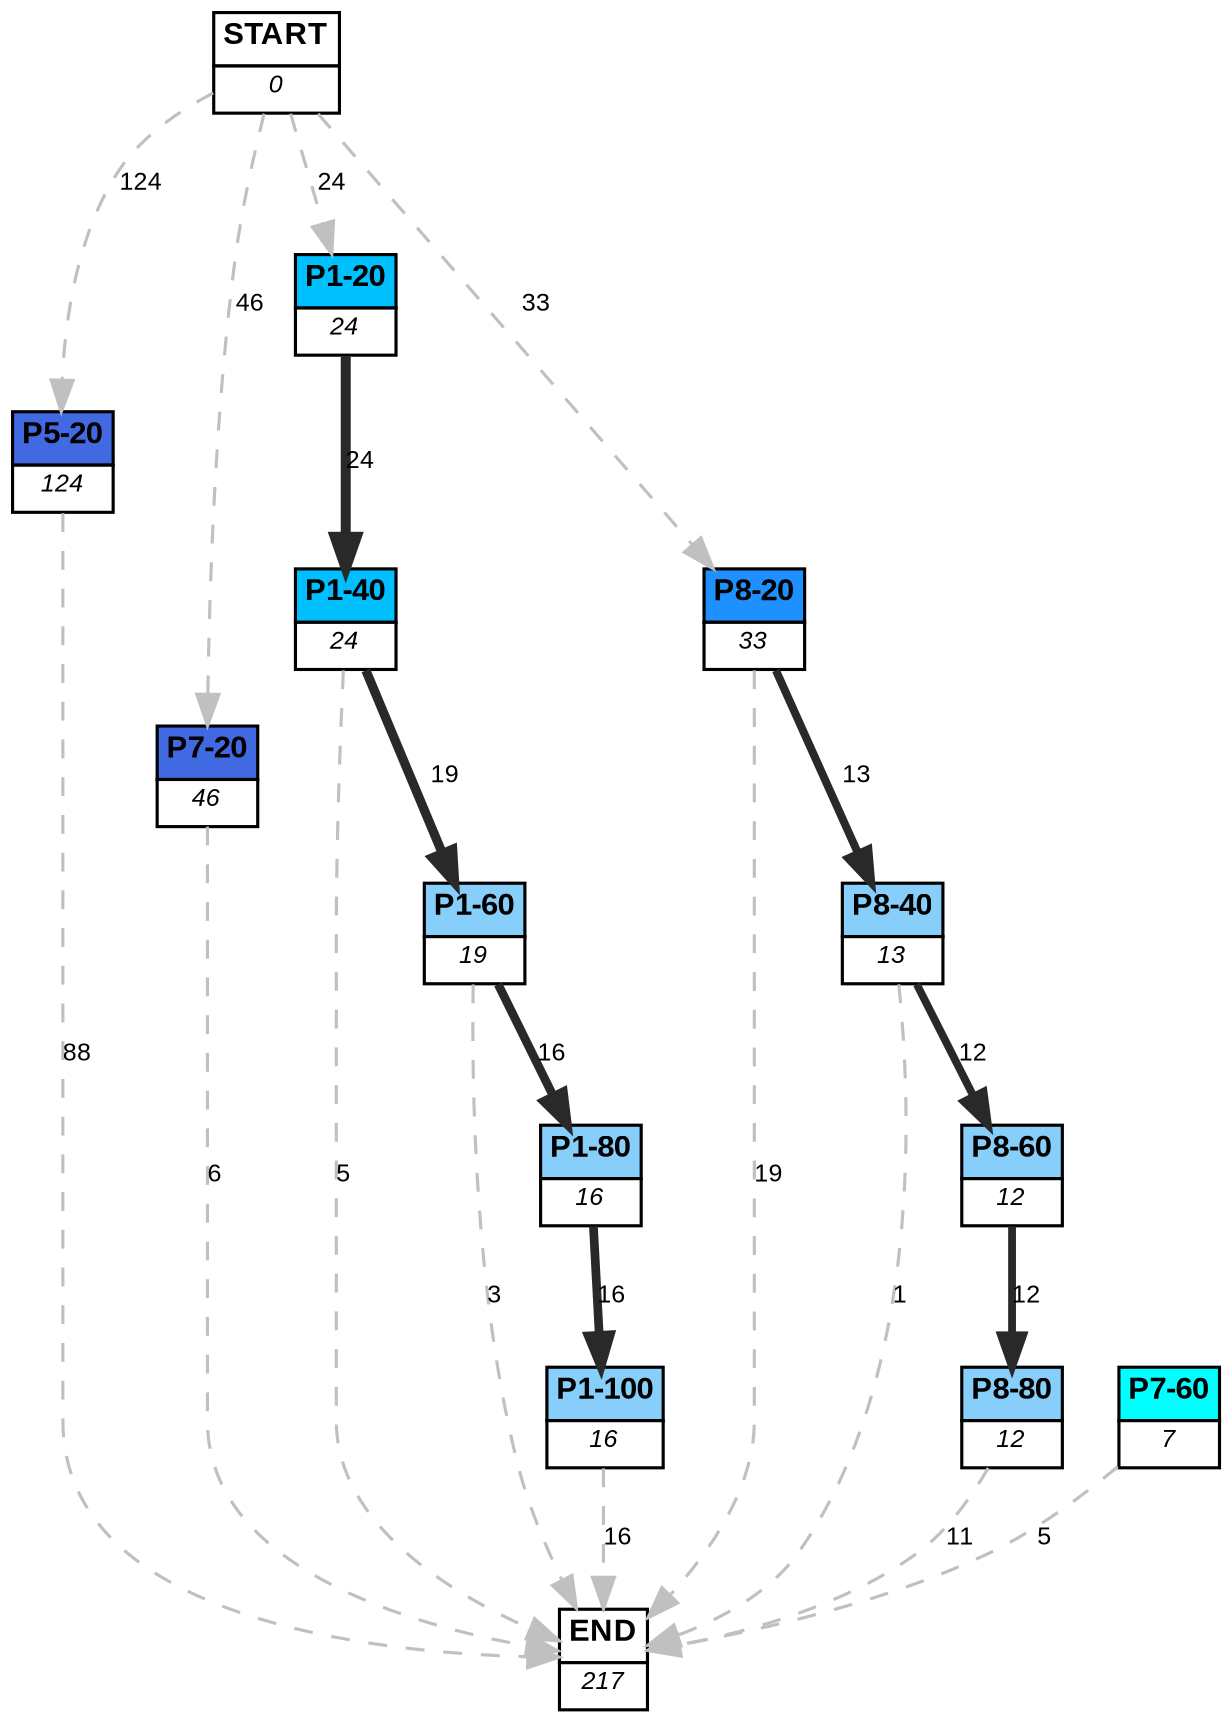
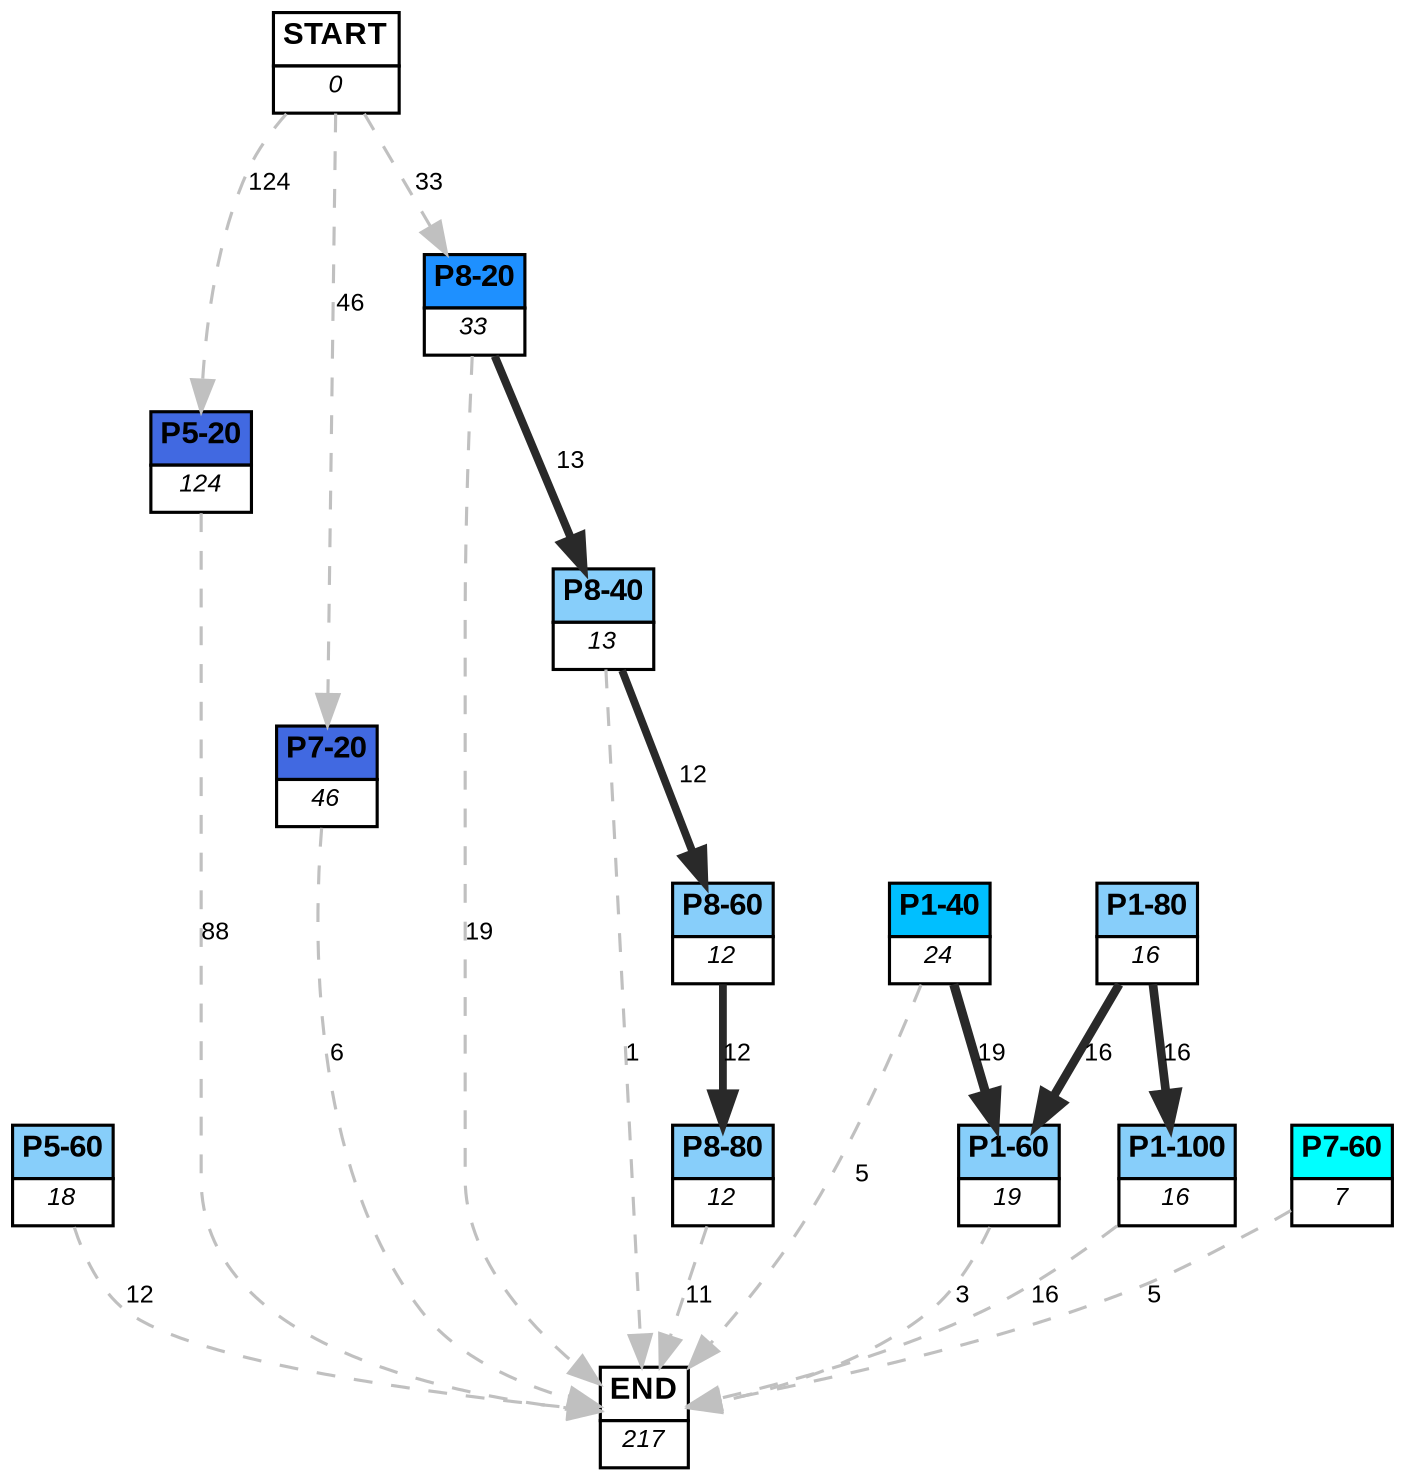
(346, 305) -> none
(526, 1040) -> (1086, 1041)
none -> (63, 1176)
